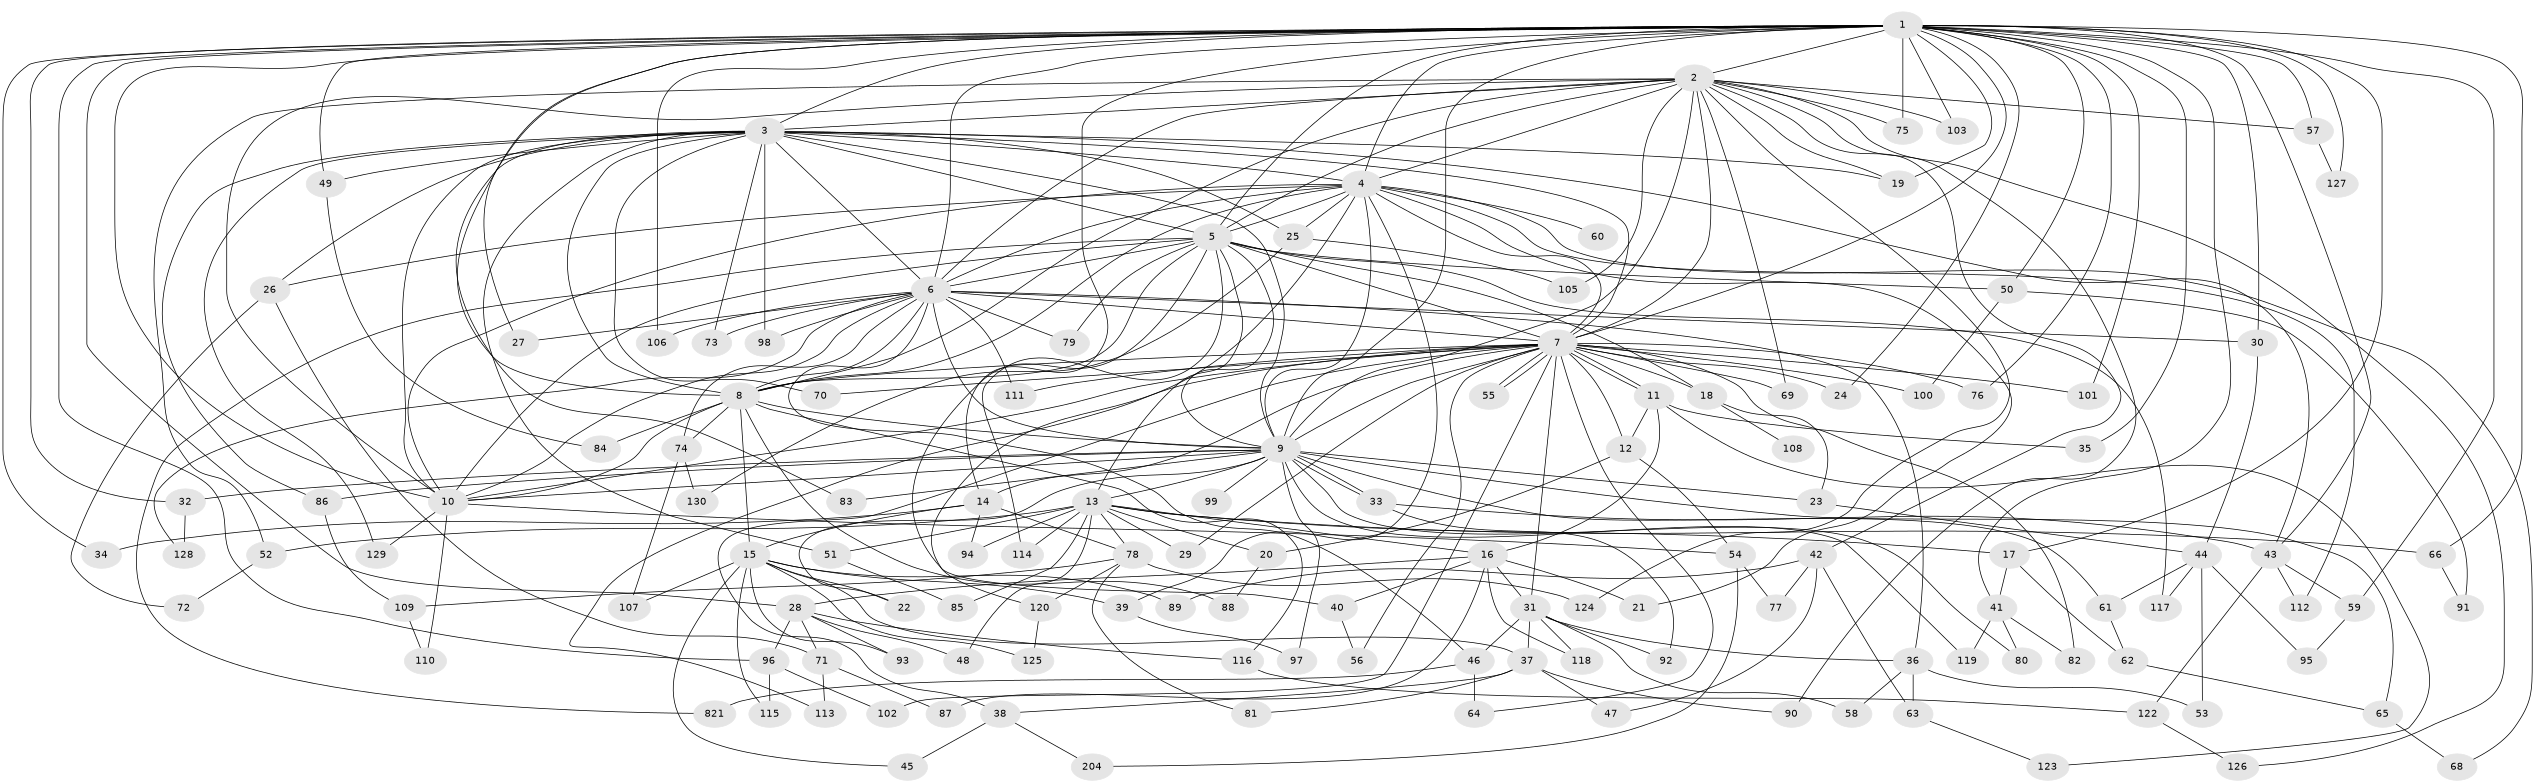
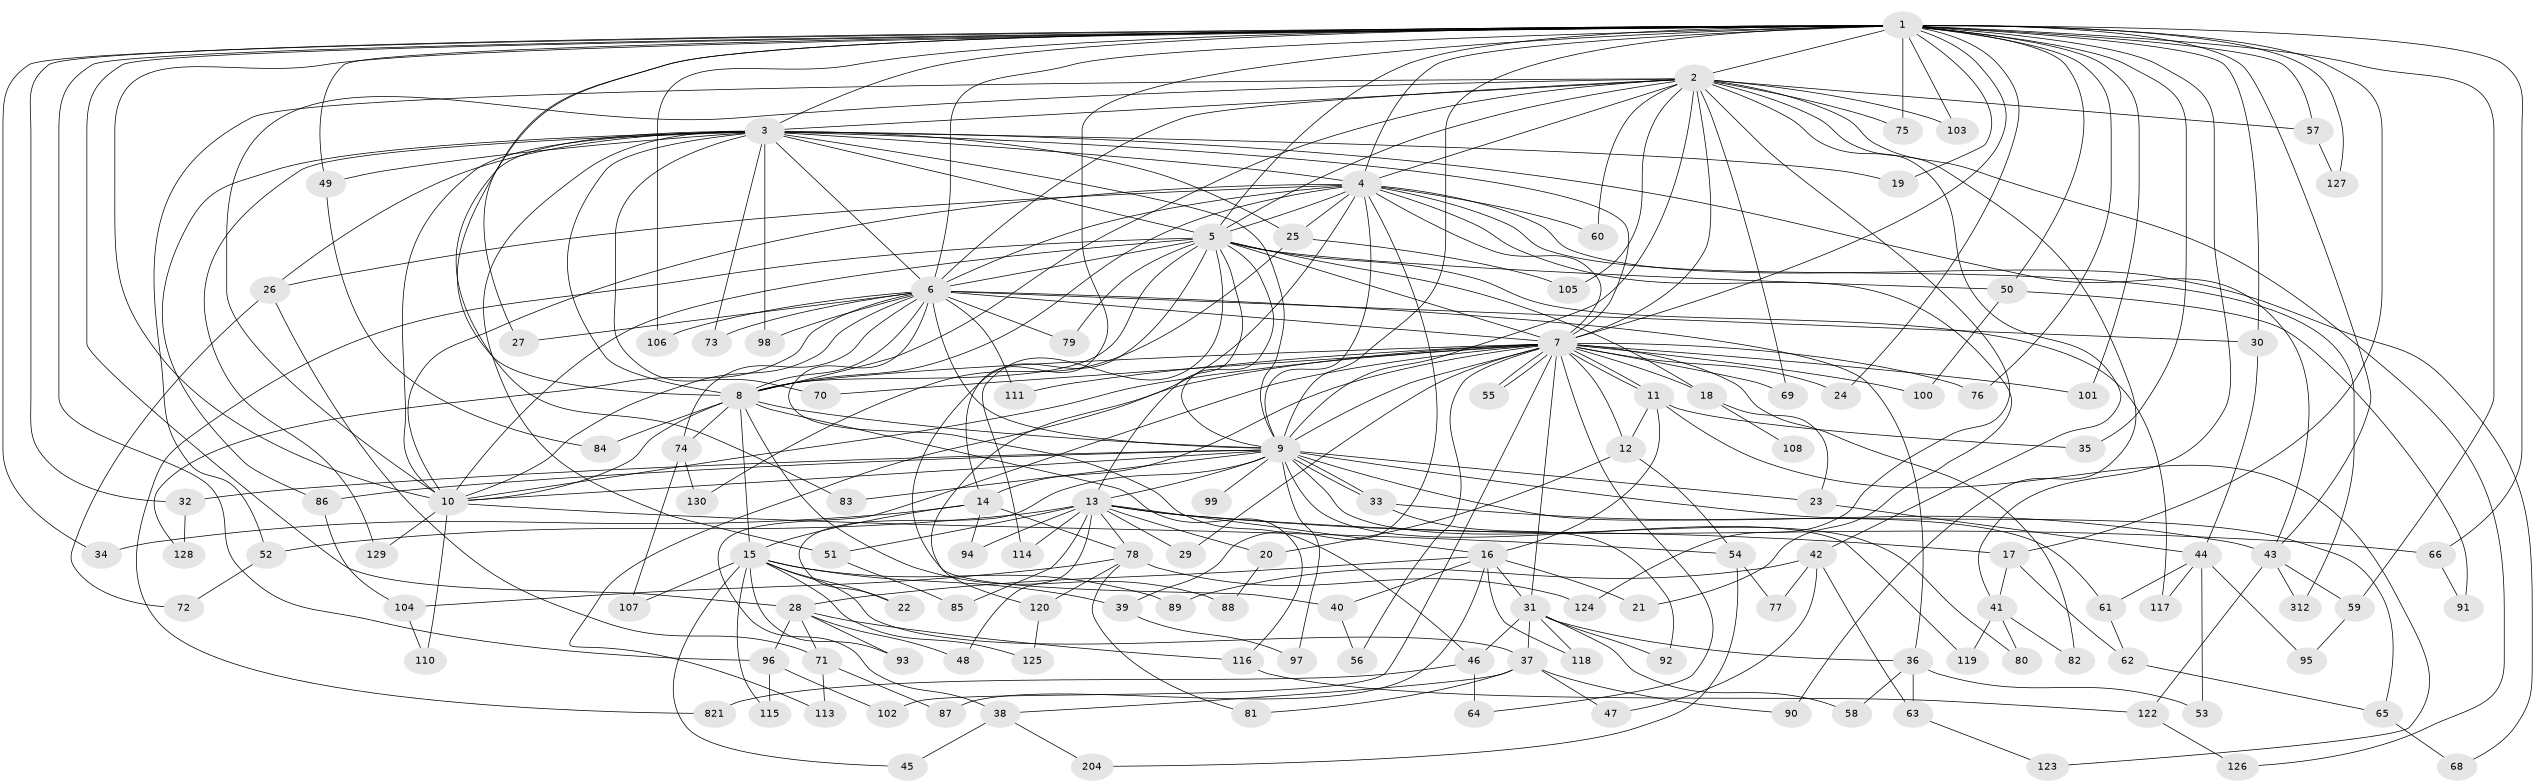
(1791, 141) -> (1616, 140)
(405, 608) -> (405, 608)
(2300, 608) -> (2300, 608)
